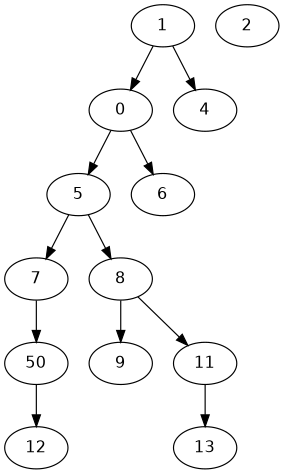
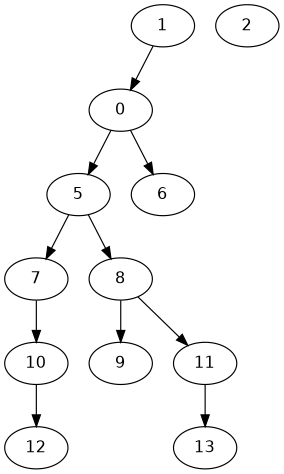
(205, 110) -> none
(36, 363) -> (36, 363)
